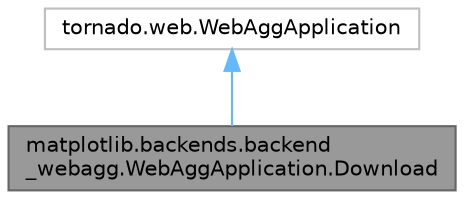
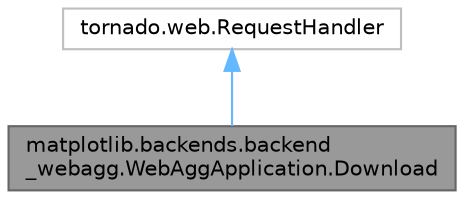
(232, 29) -> (232, 29)
